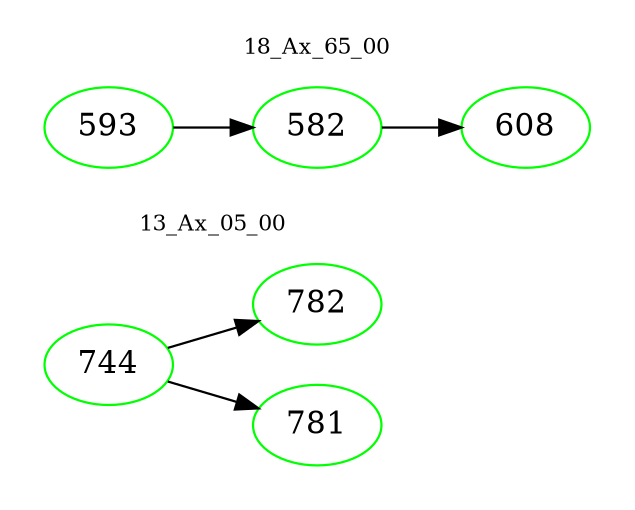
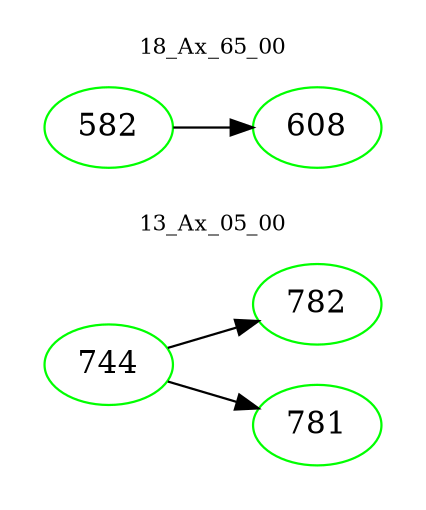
(109, 128) -> none
